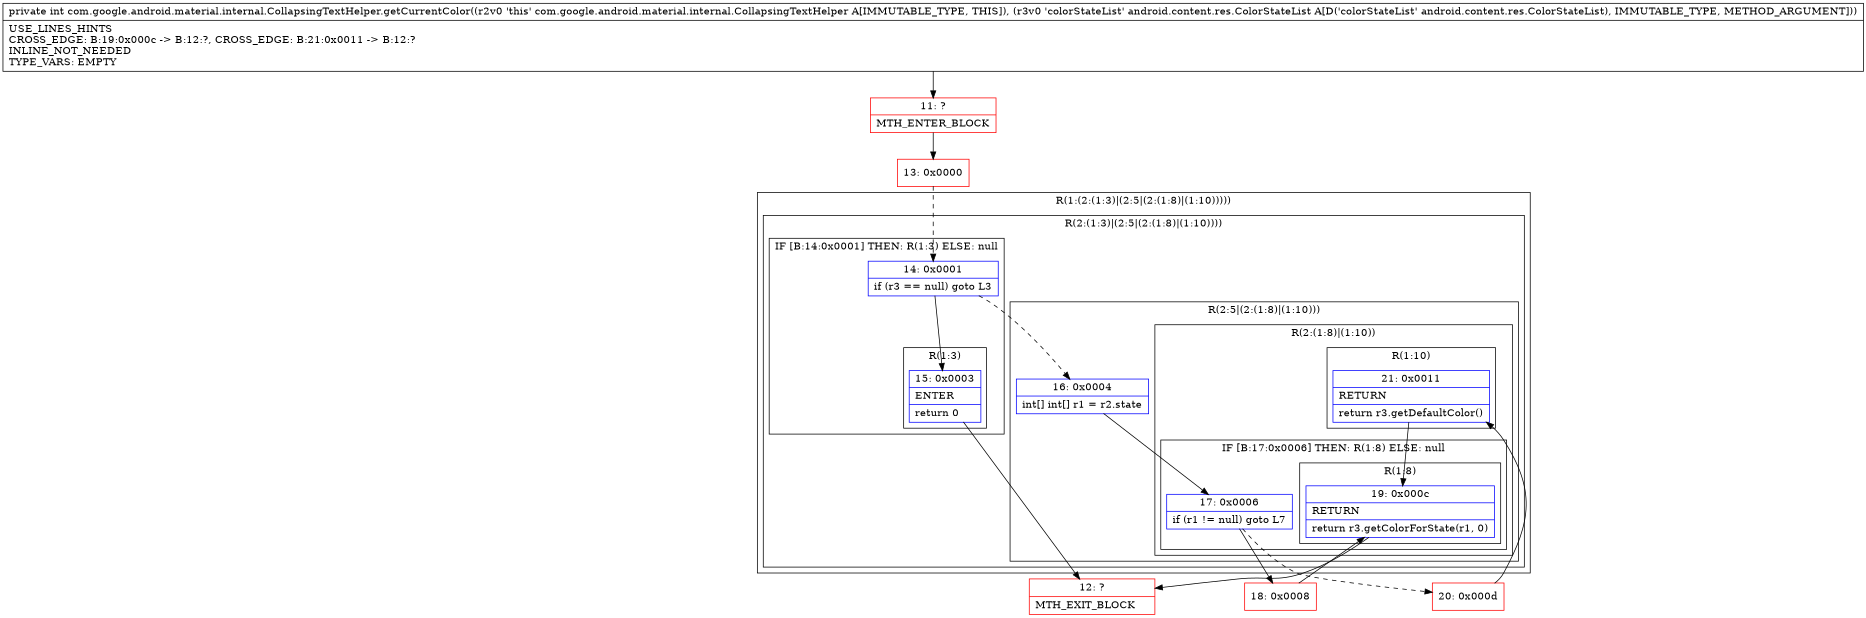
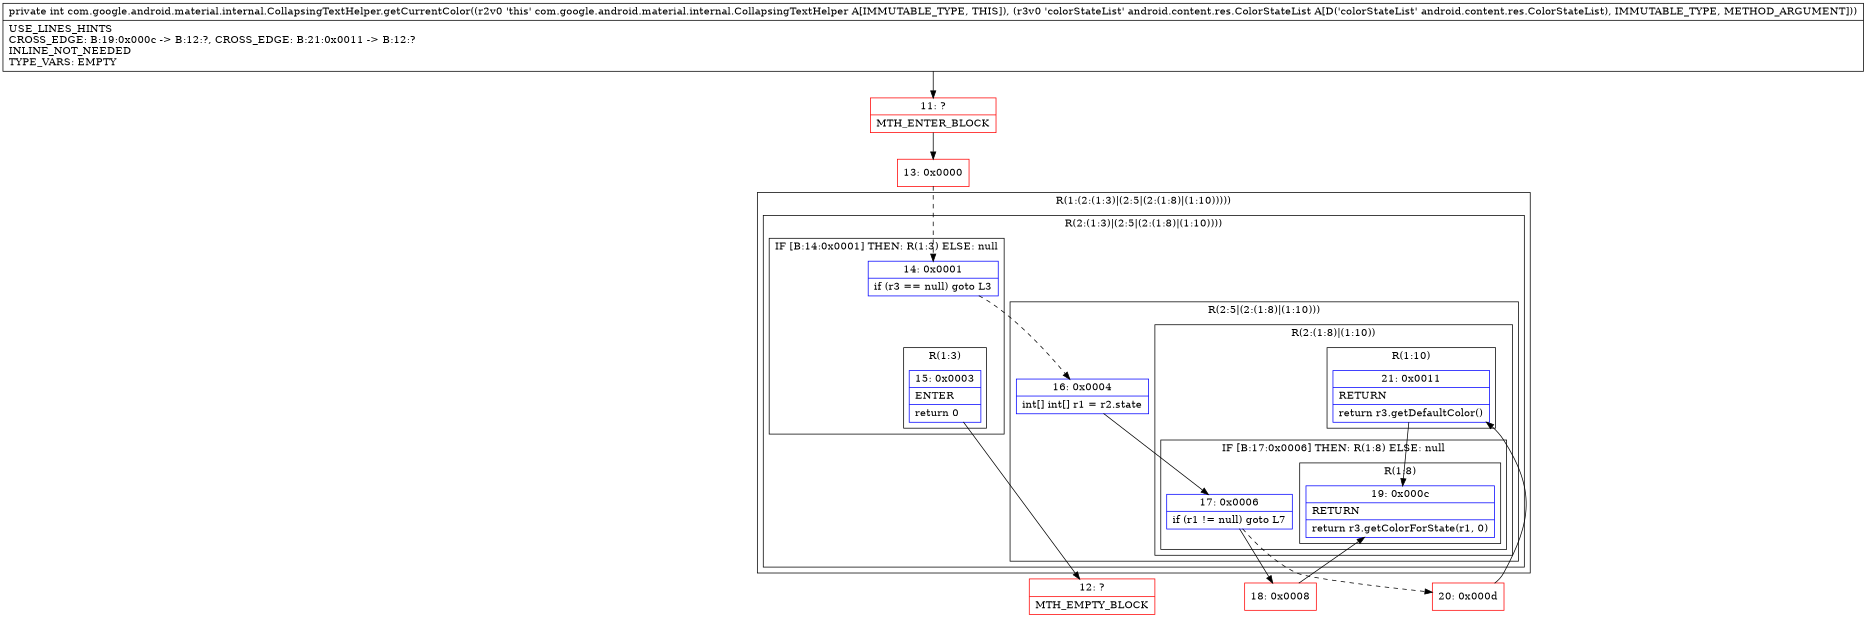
(938, 330) -> none
(1276, 578) -> none
(1085, 605) -> (1092, 605)
